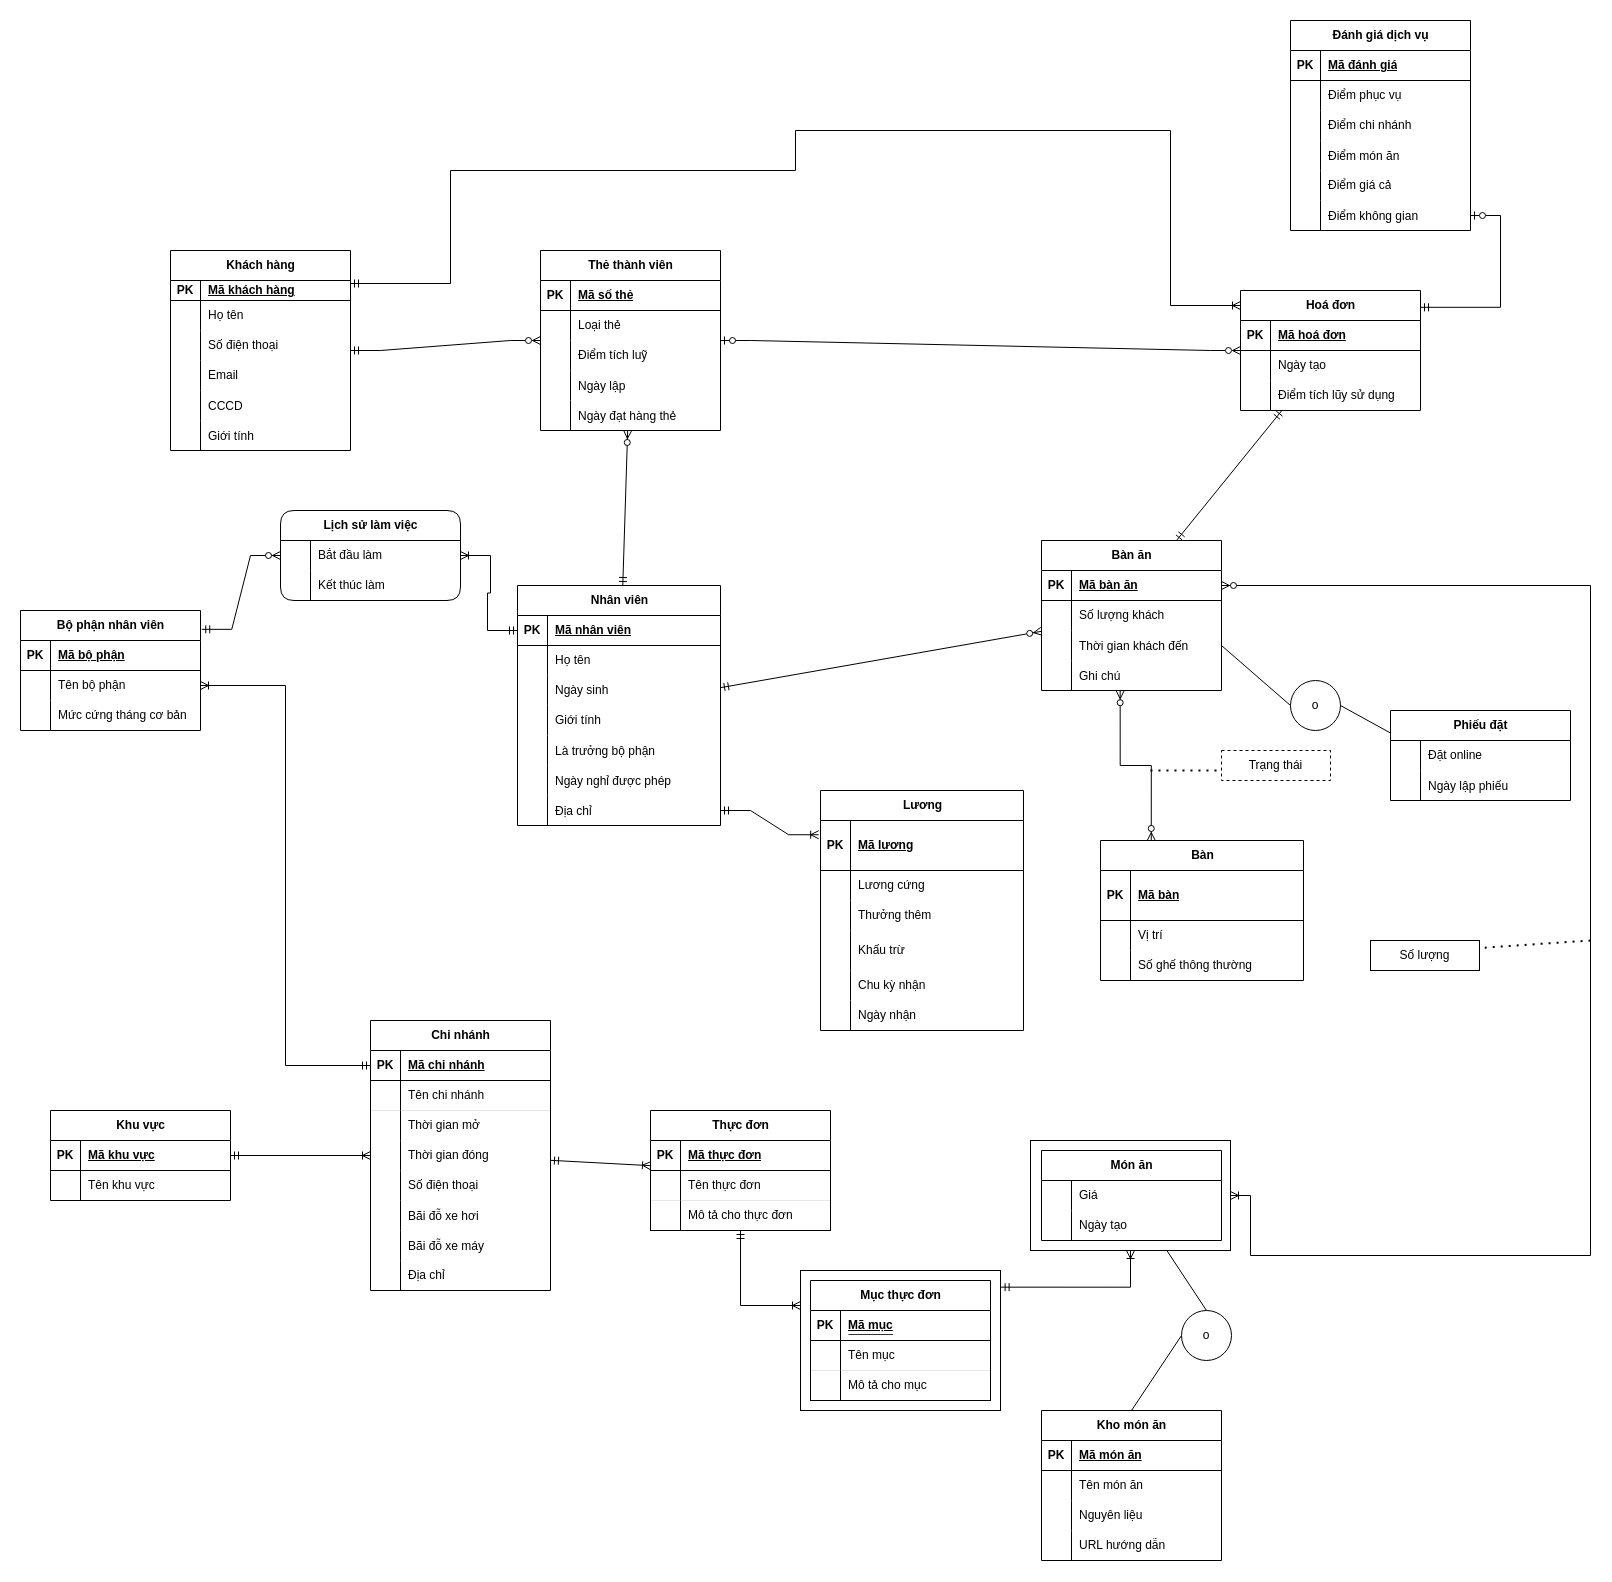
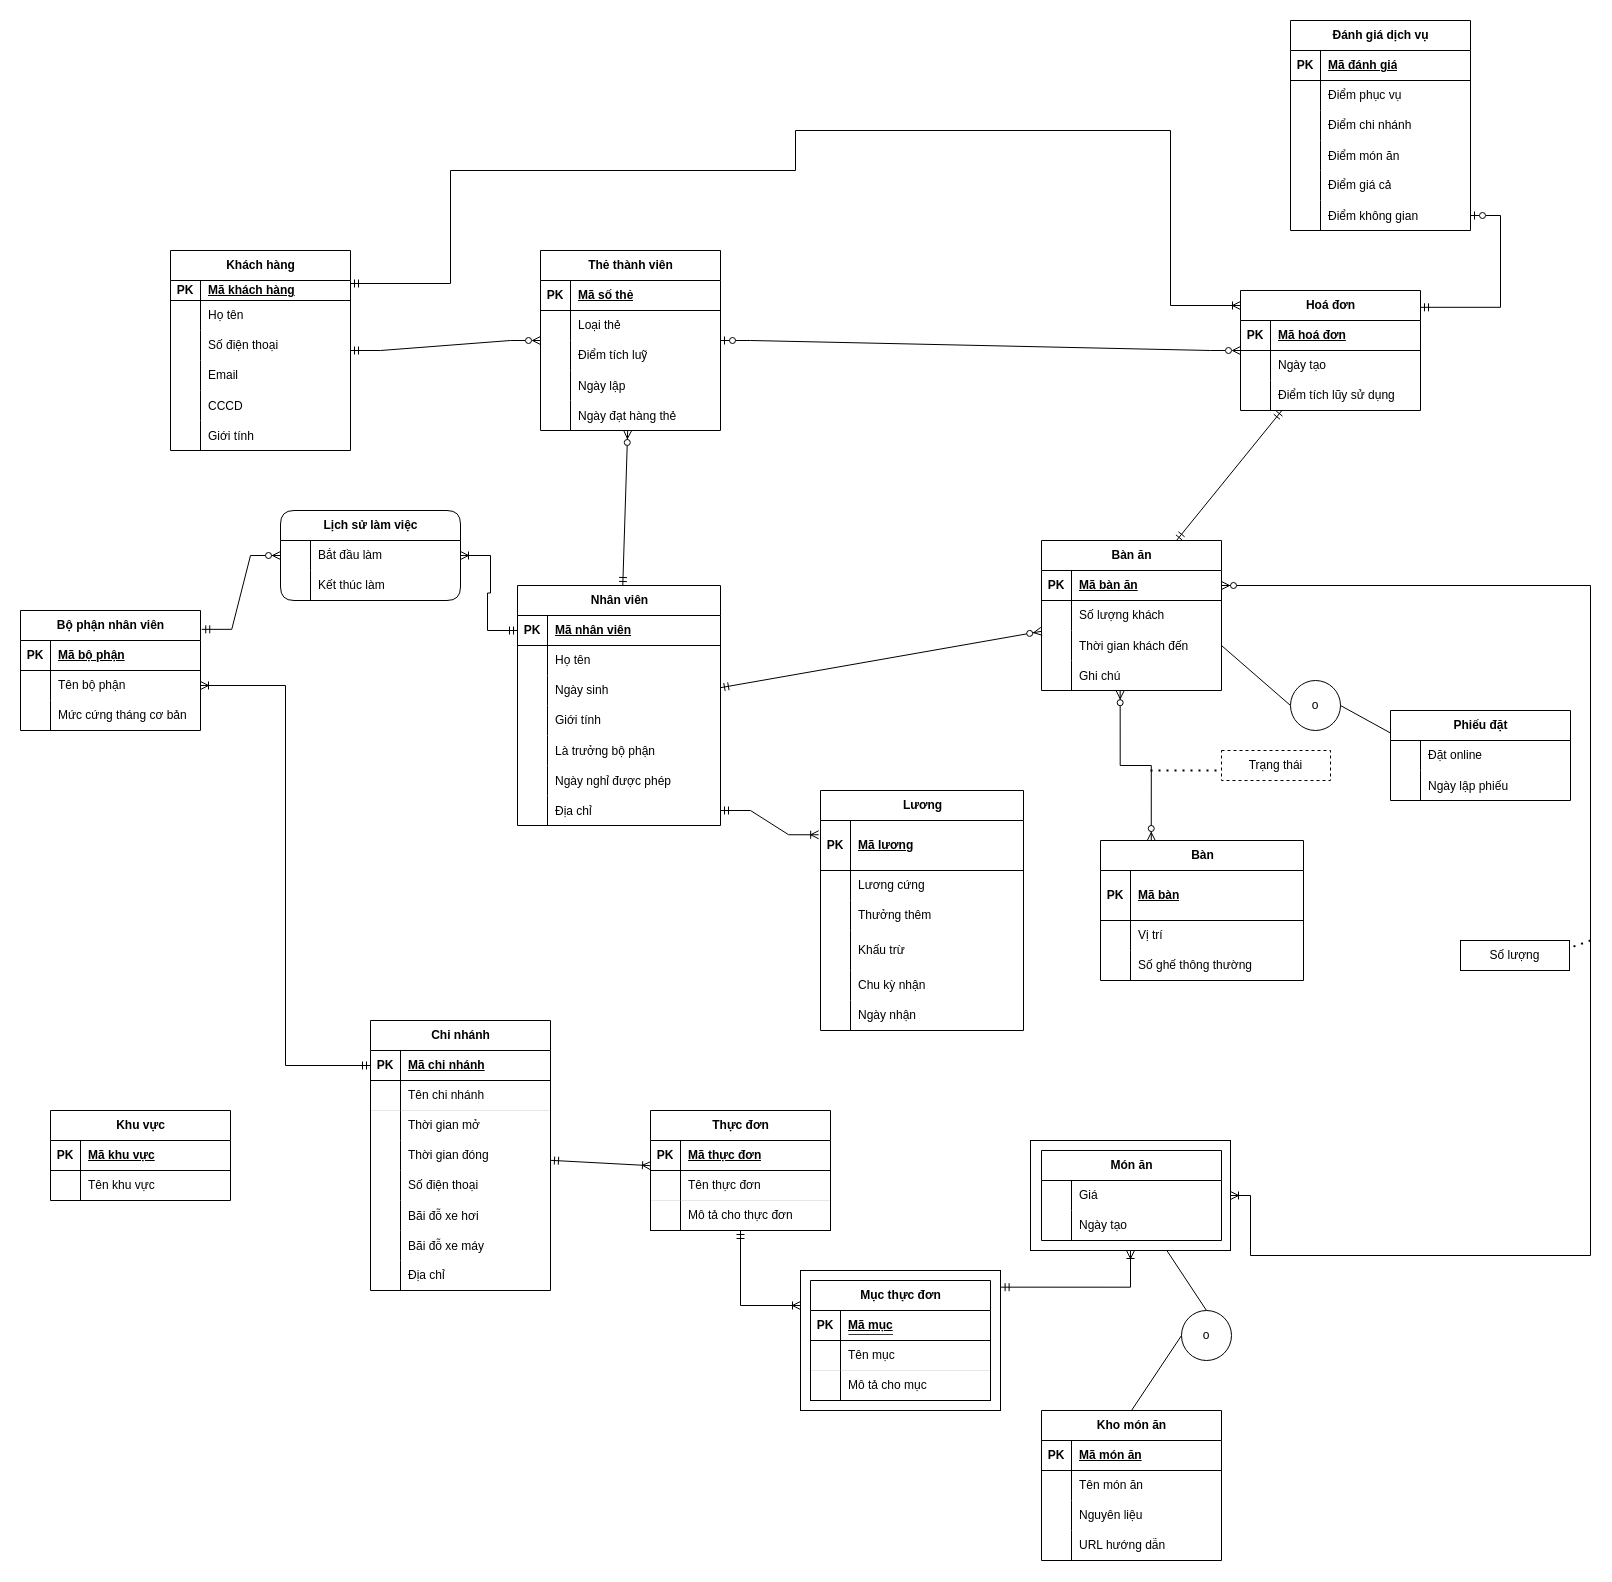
(1425, 956) -> (1515, 956)
(300, 1156) -> none
